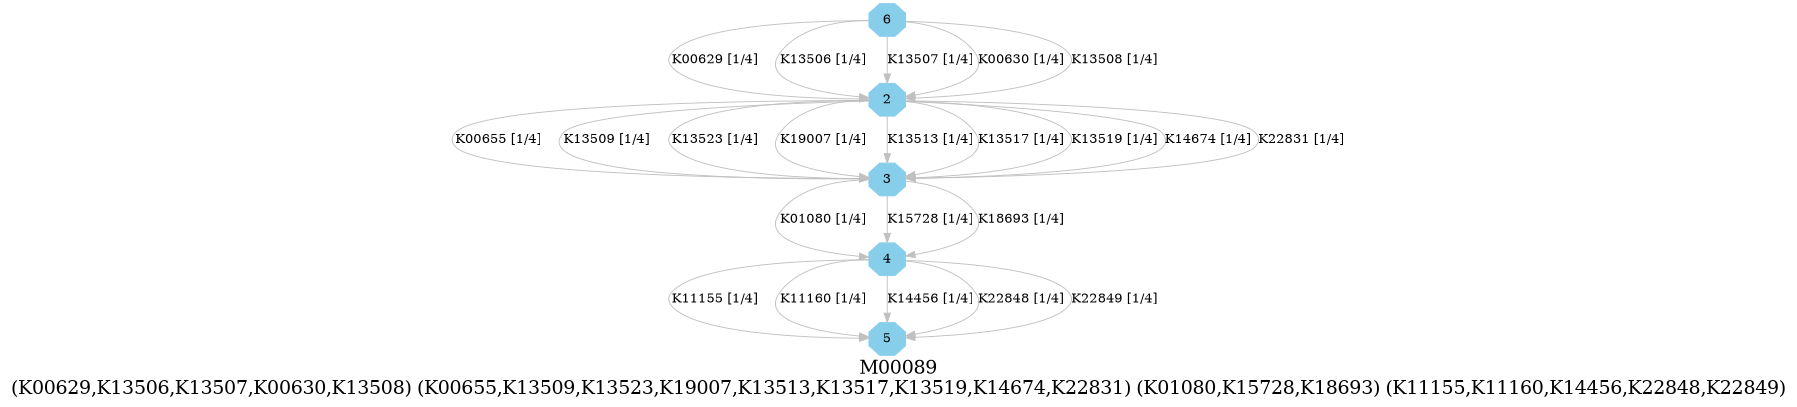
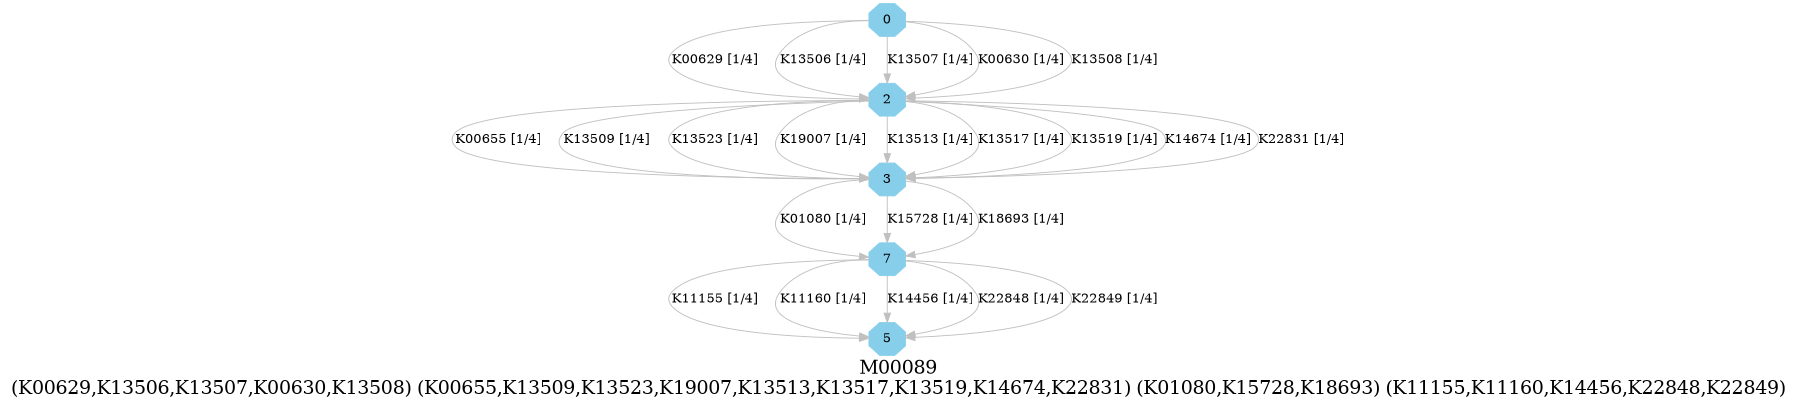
(887, 20) -> (887, 20)
(887, 259) -> (887, 259)
